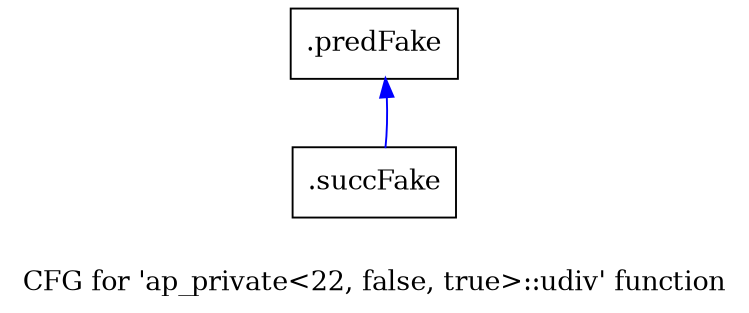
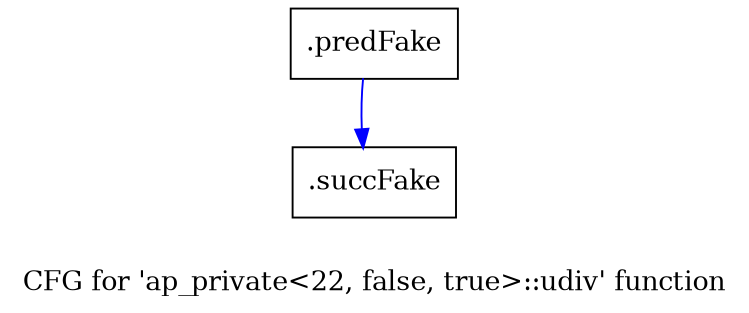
(387, 123) -> (362, 104)
